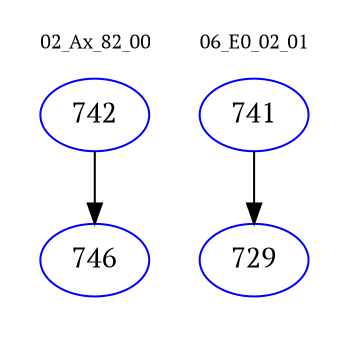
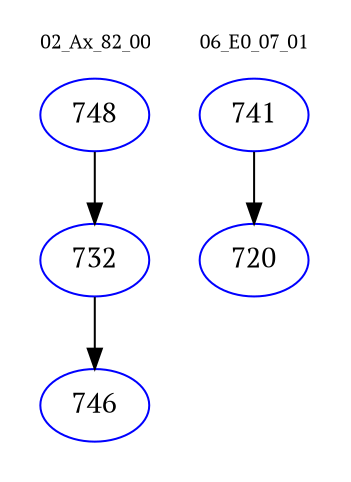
(255, 43) -> (255, 43)
(95, 115) -> (95, 260)
none -> (95, 115)
(254, 260) -> (254, 260)
